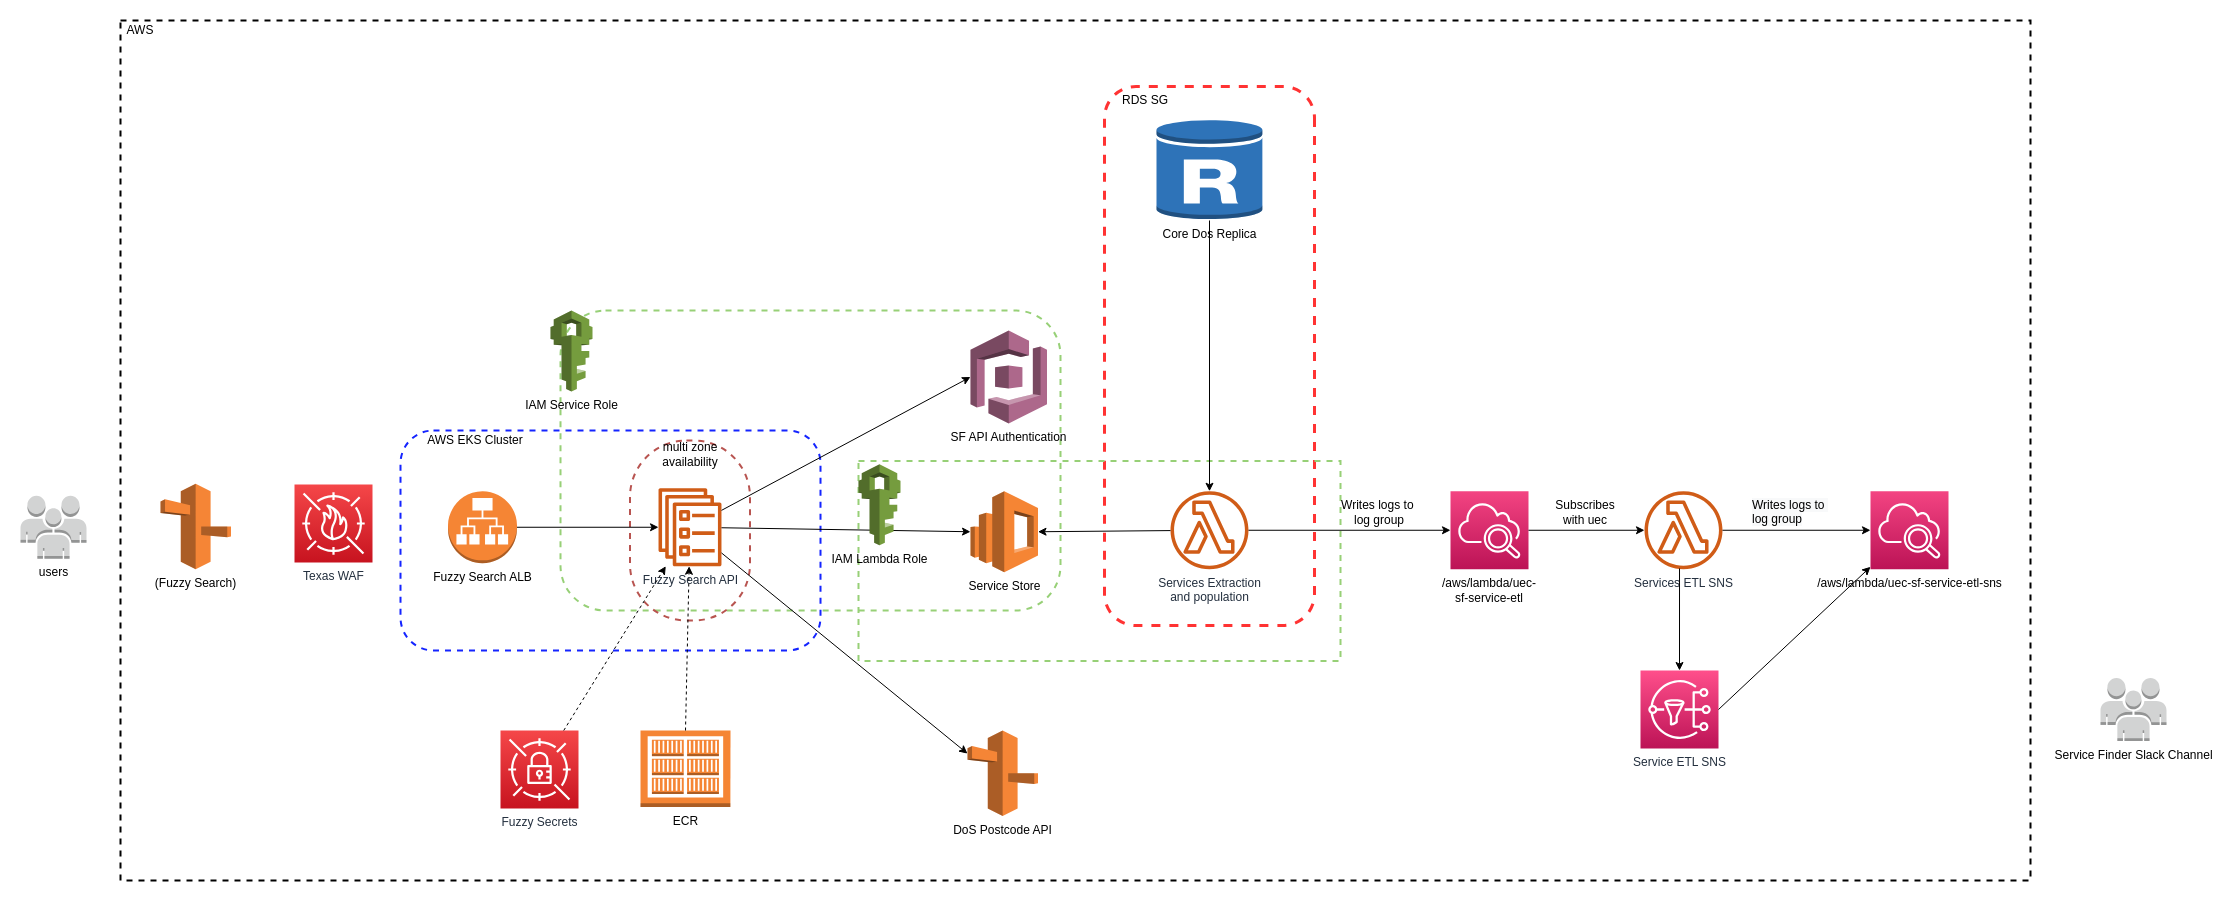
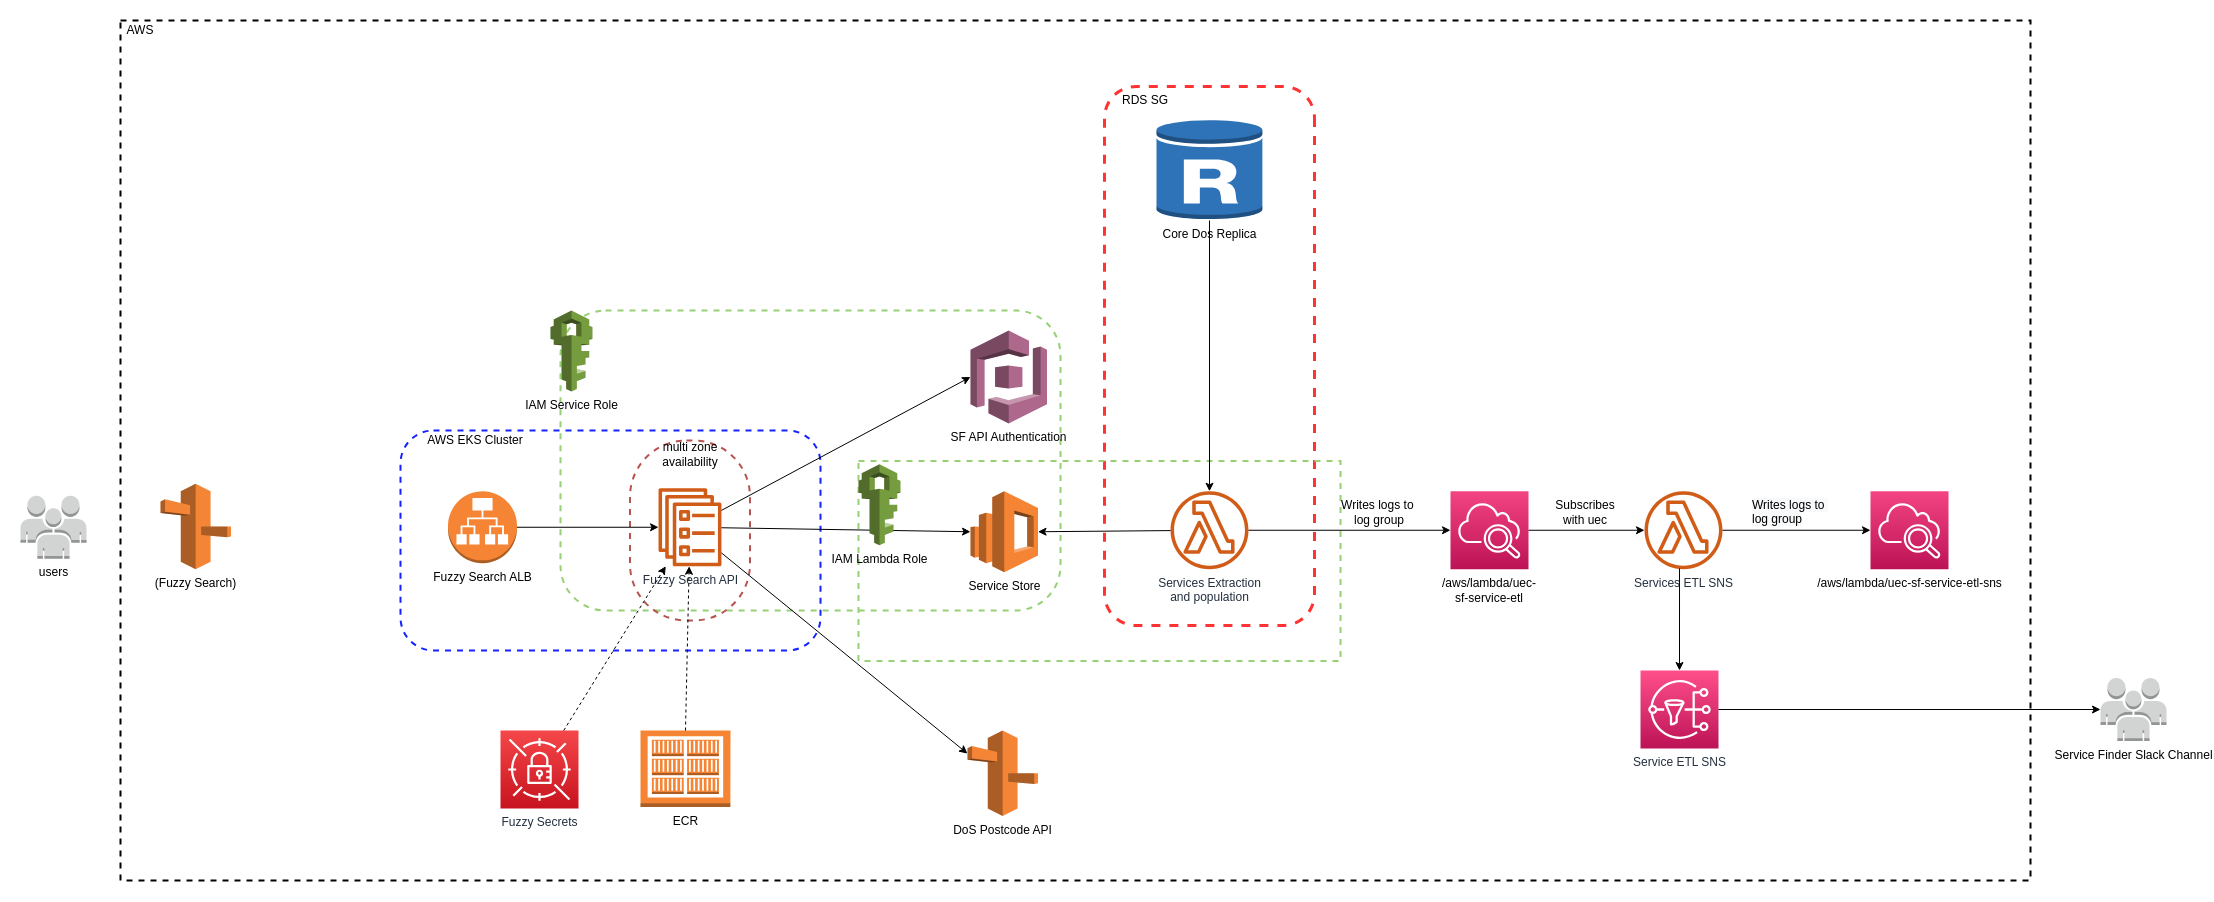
(334, 524) -> none
(1792, 640) -> (1906, 710)
